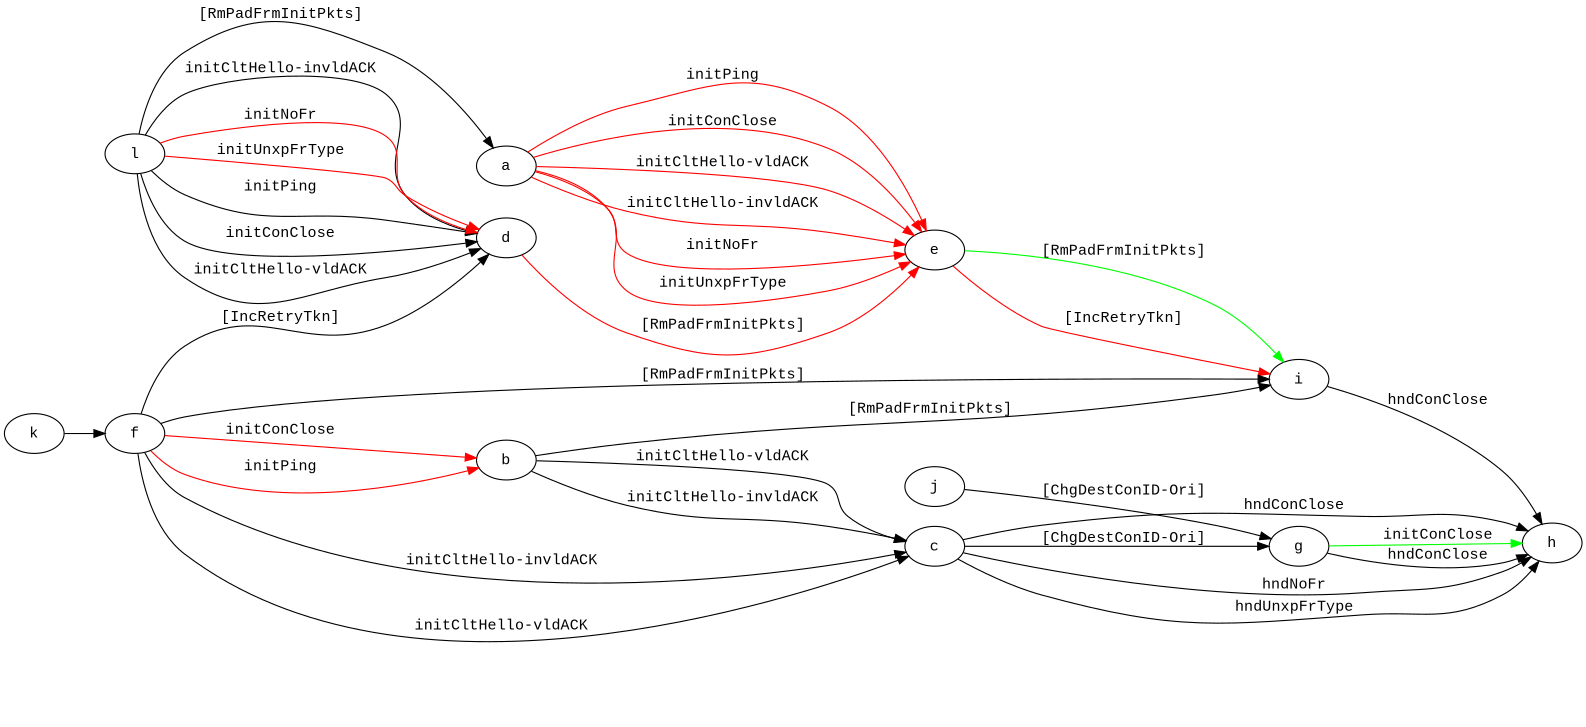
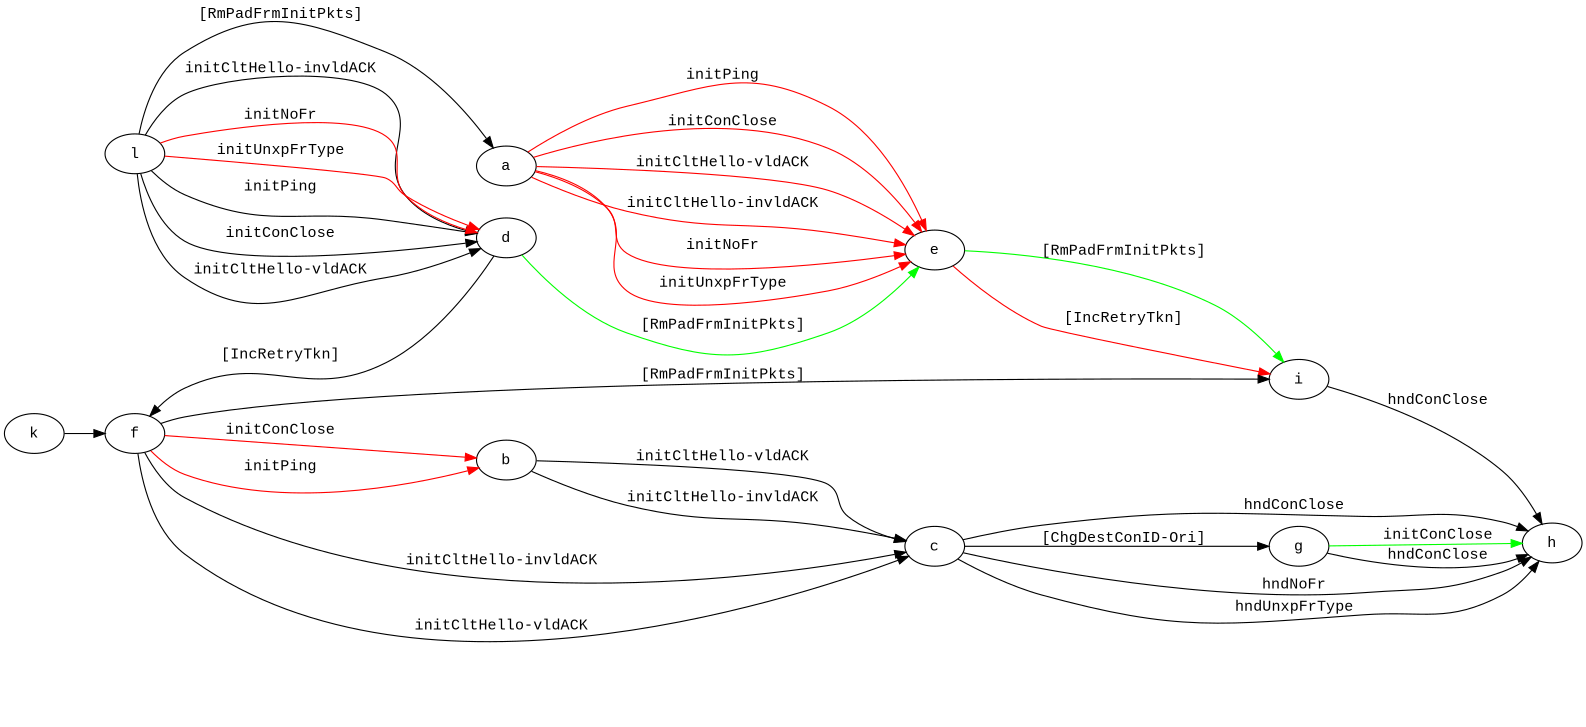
(300, 332) -> (345, 376)
(713, 354) -> (713, 354)
(898, 423) -> none
(935, 487) -> none
